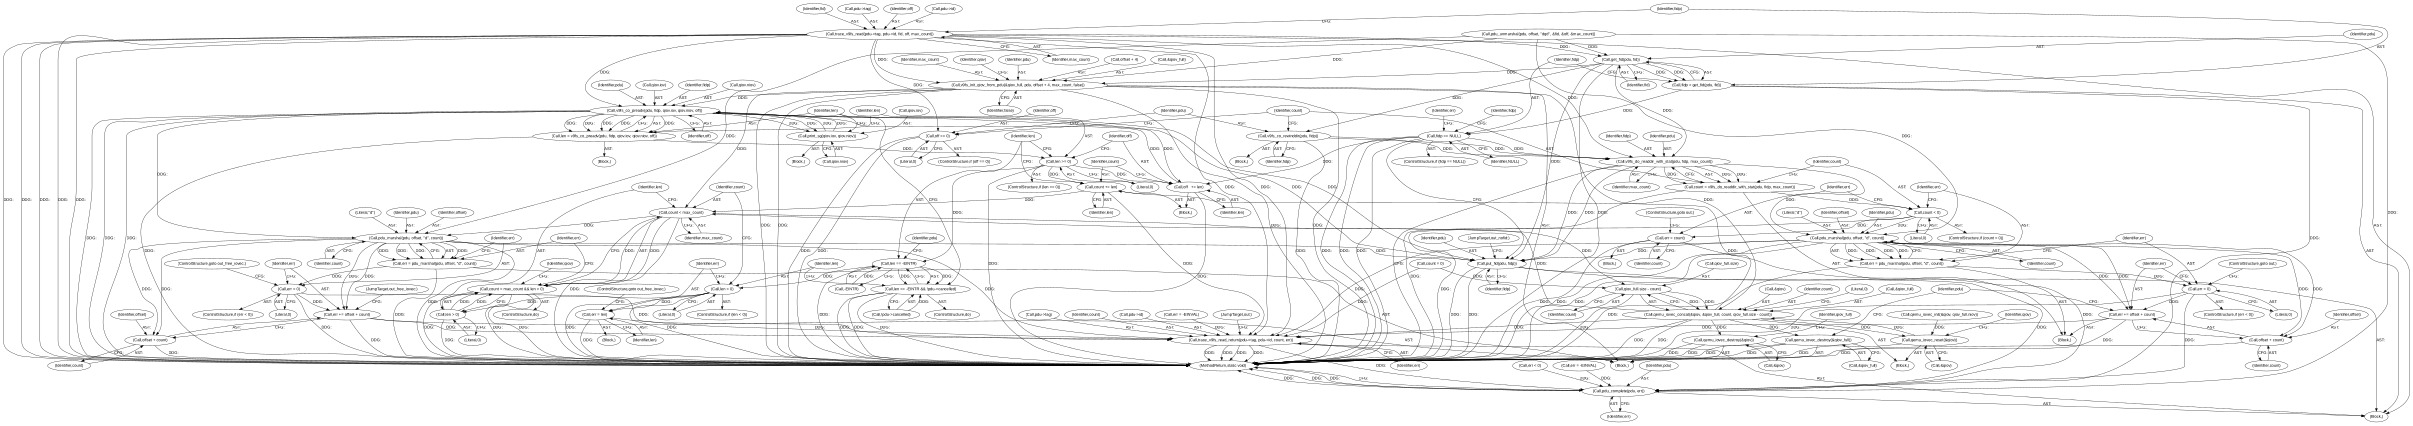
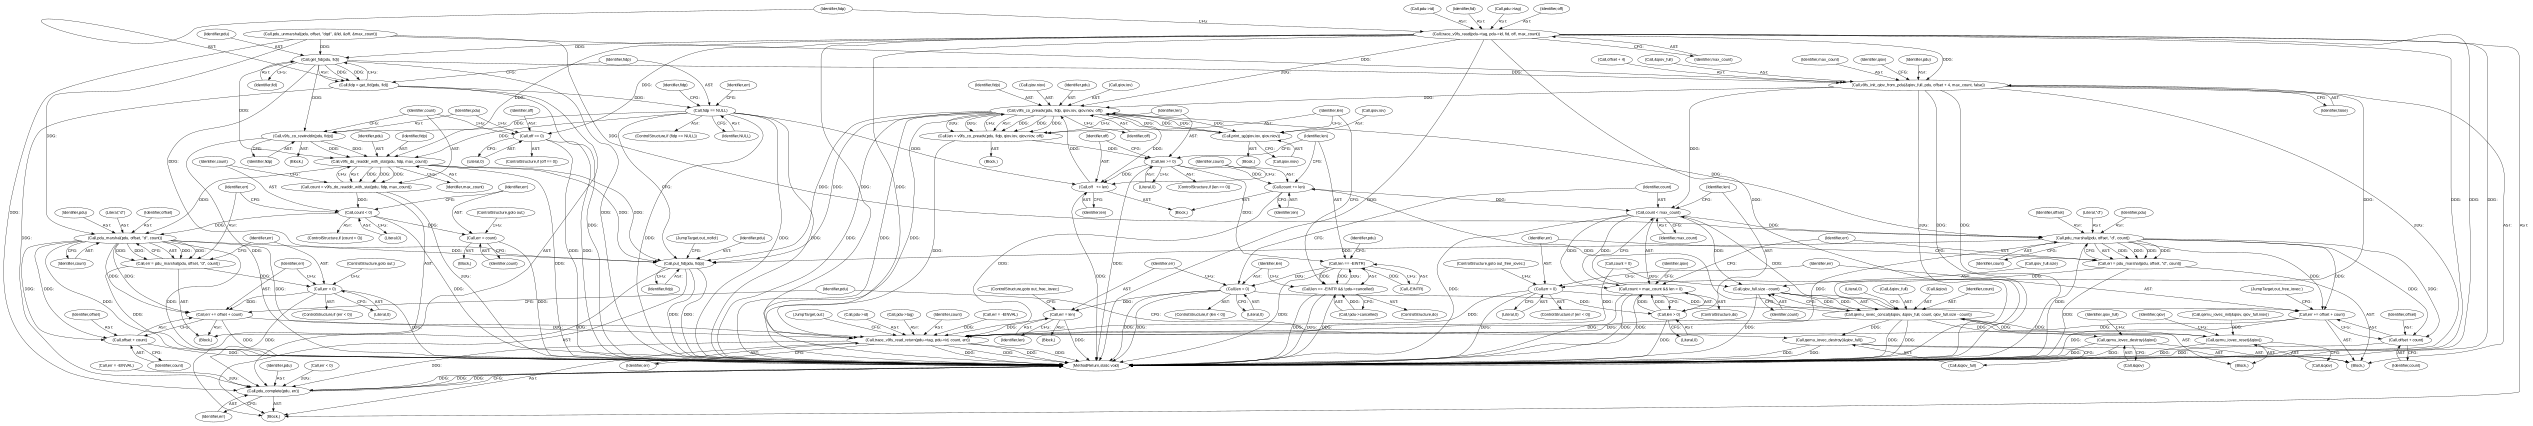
none -> (511, 124)
(1400, 264) -> (561, 264)
(921, 276) -> (1356, 276)
(2082, 338) -> none
none -> (609, 340)
